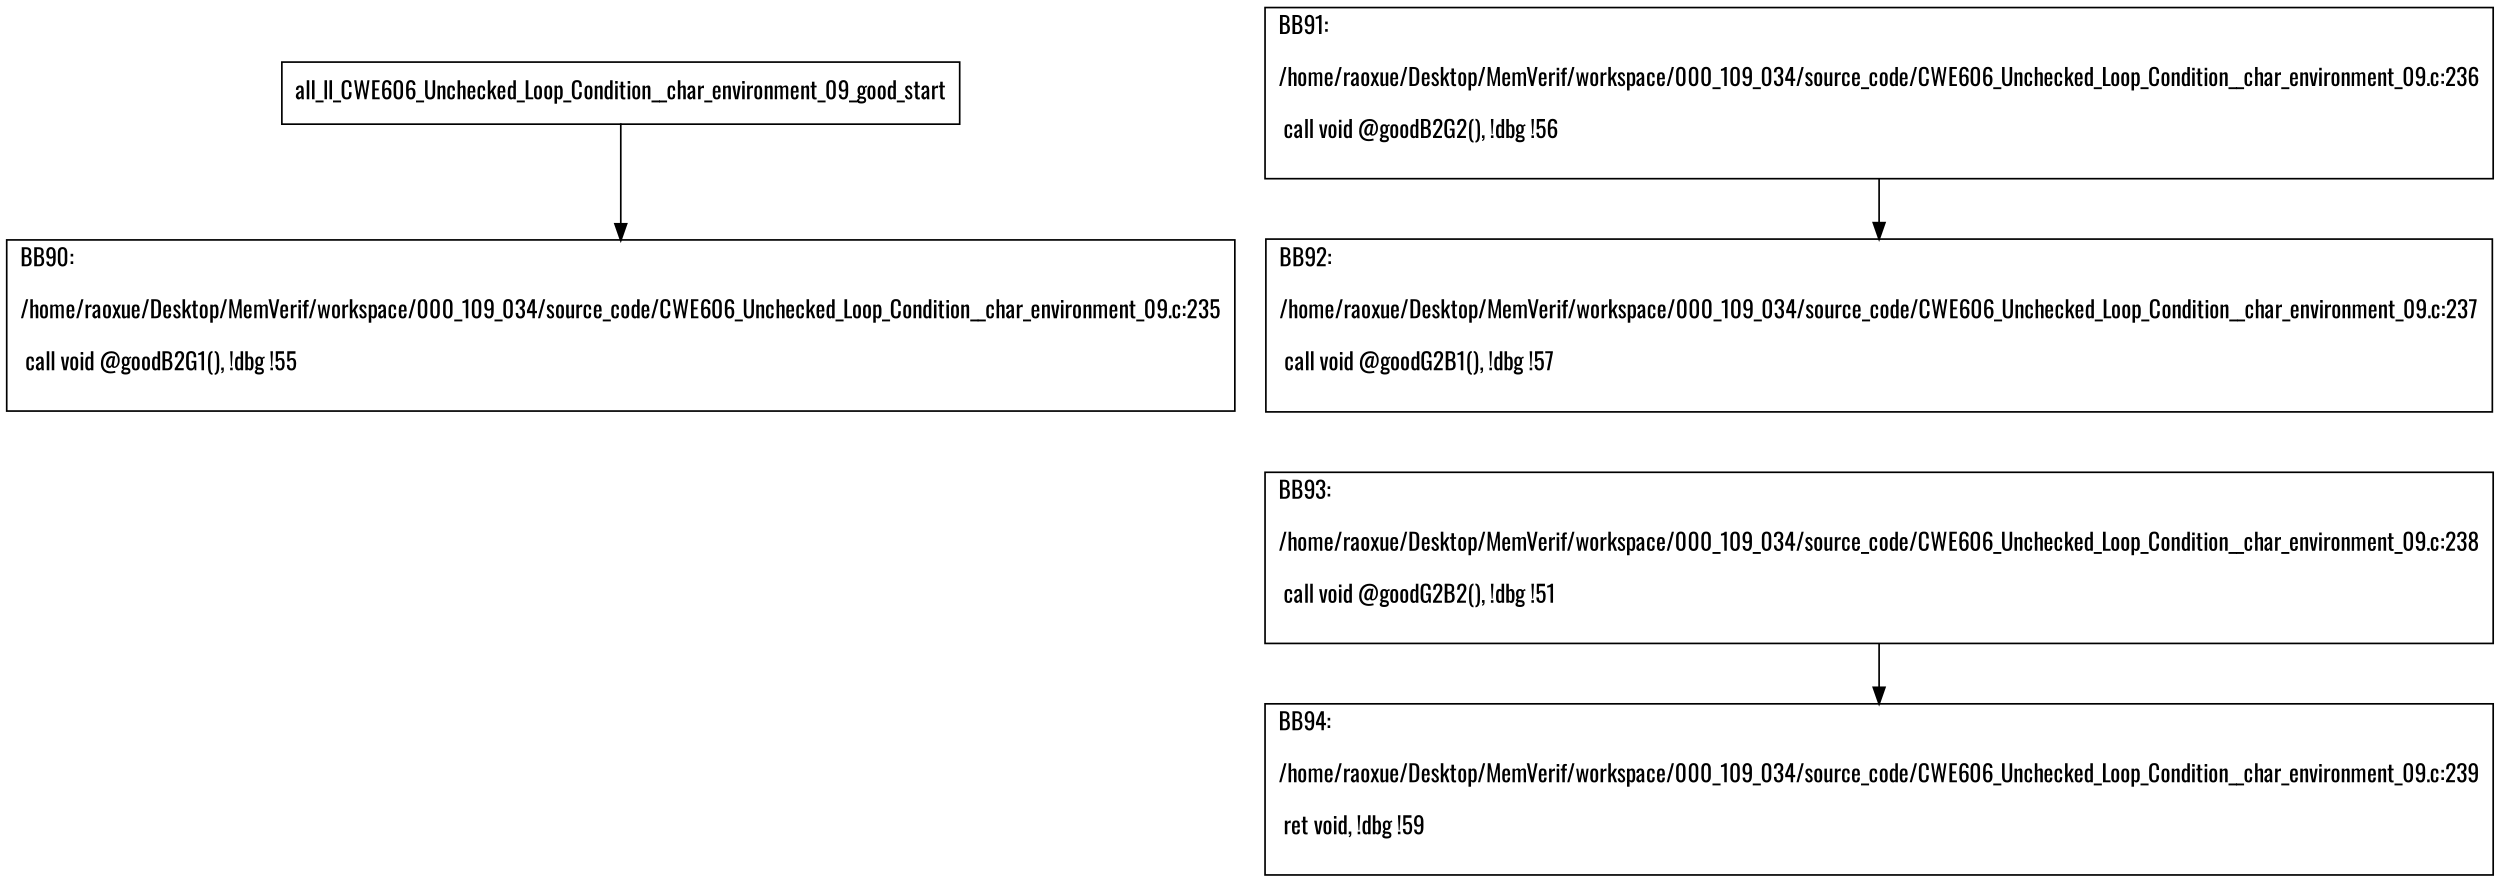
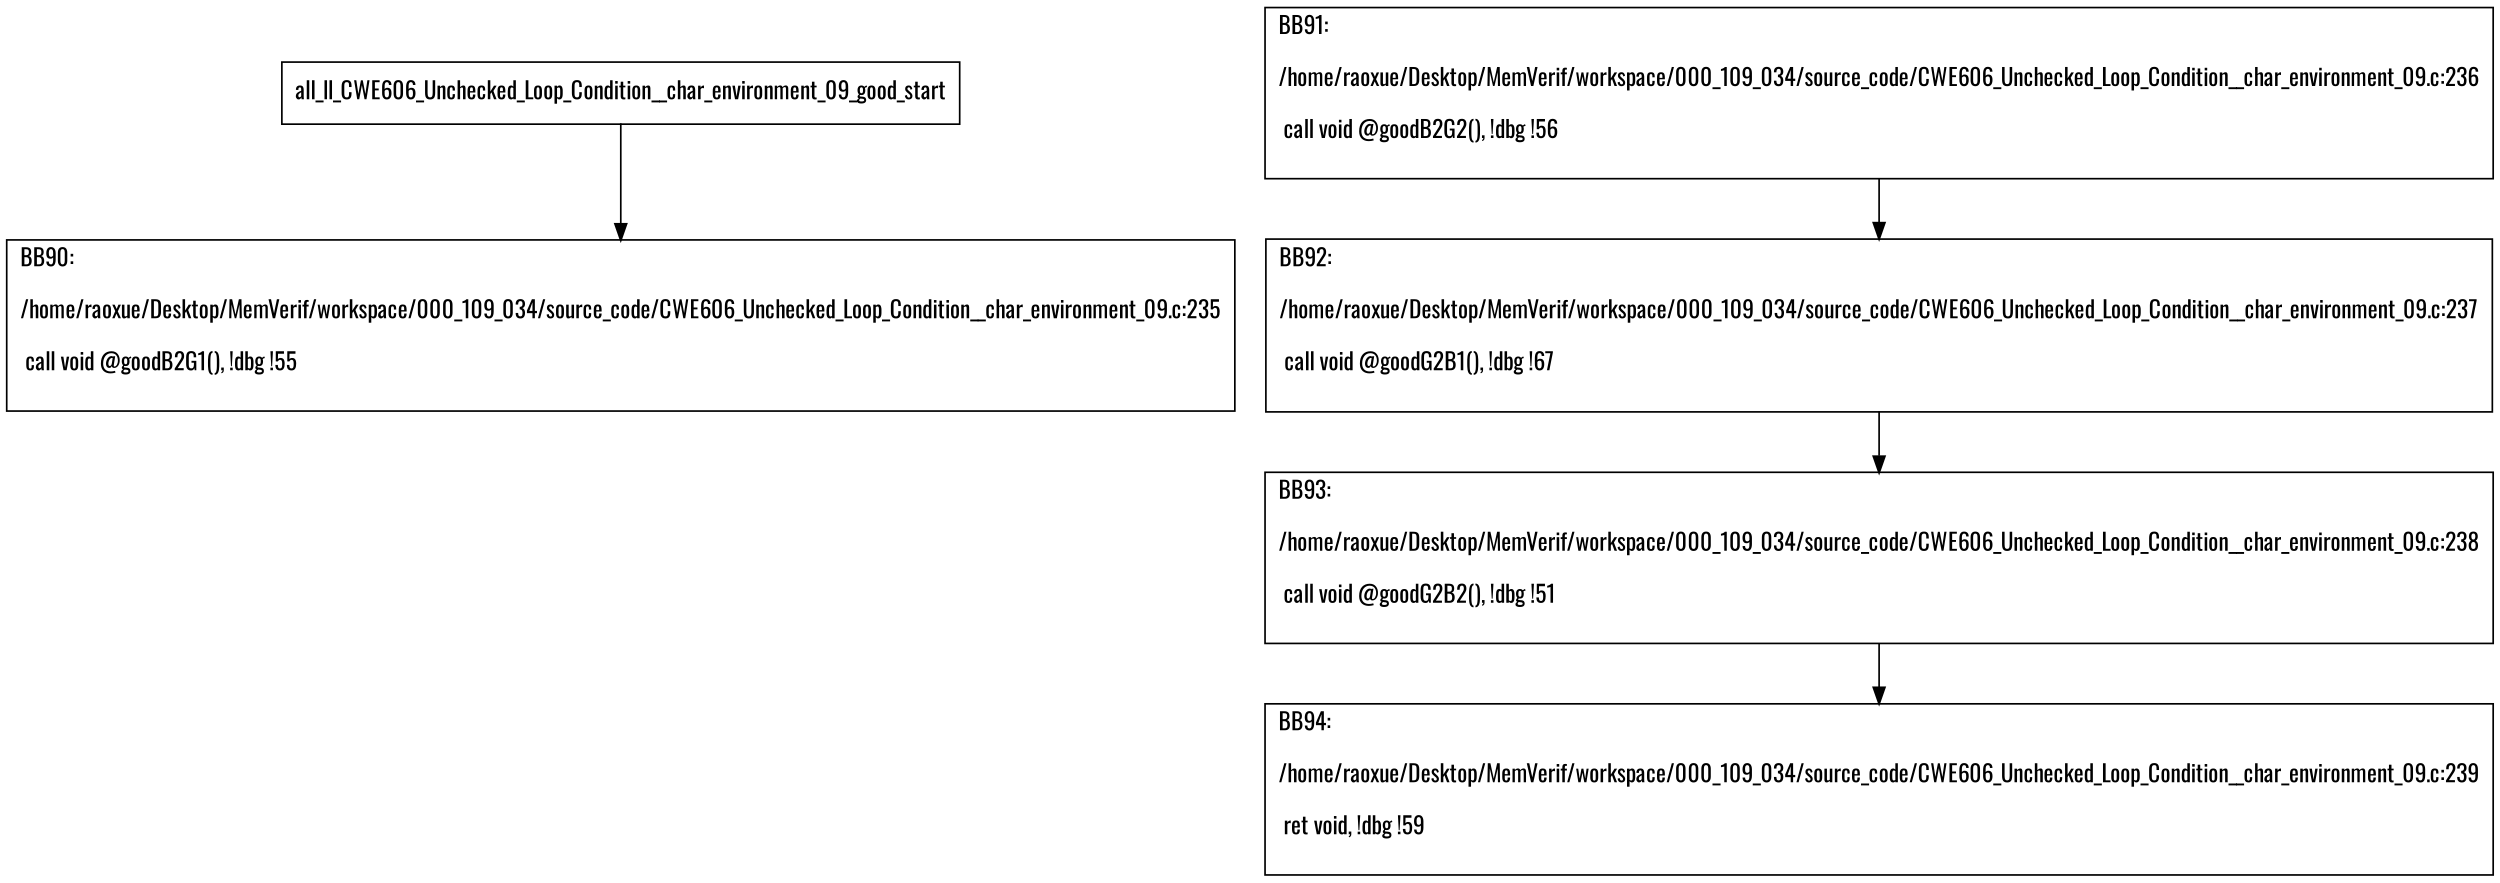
(1417, 363) -> (1417, 363)
none -> (1879, 433)
